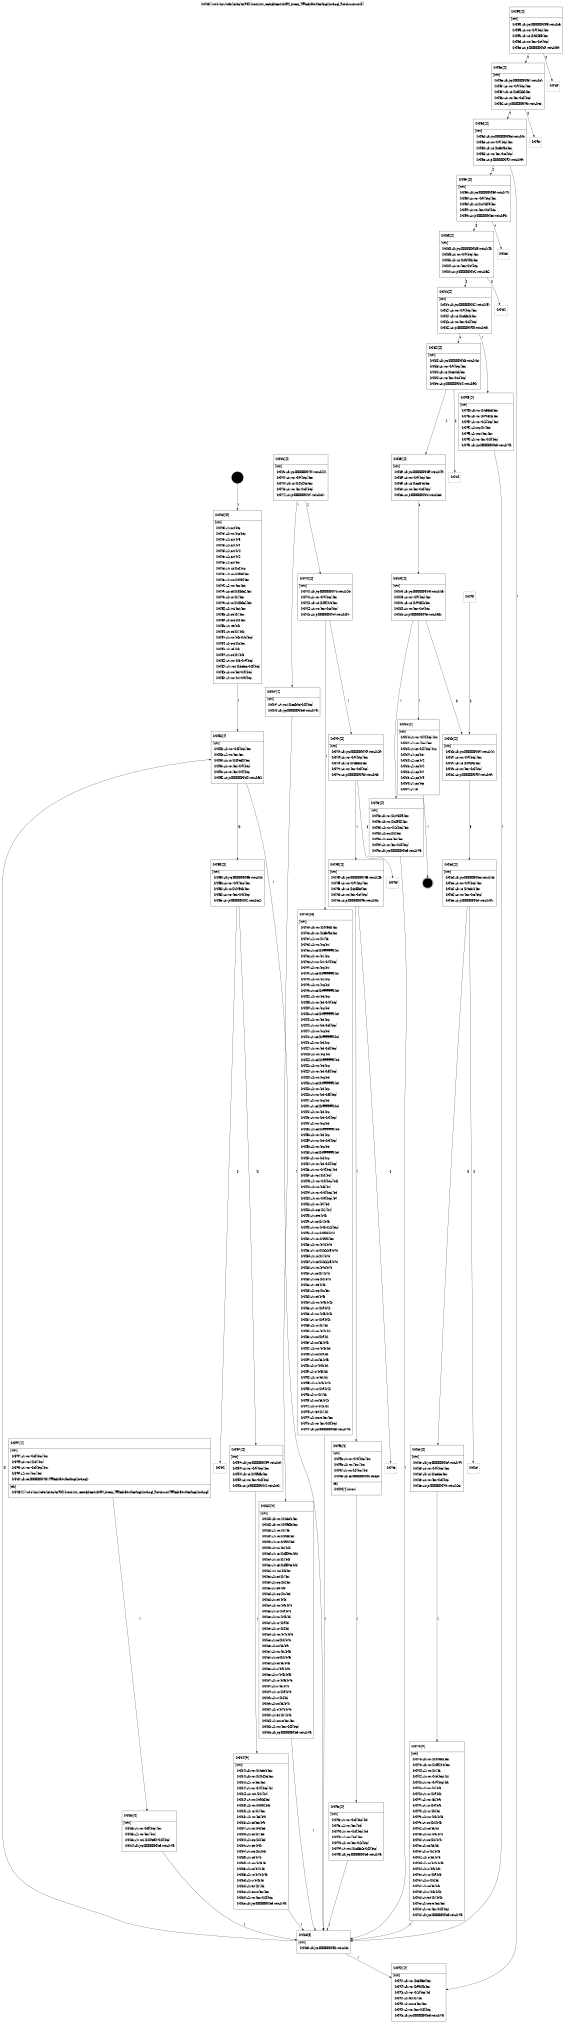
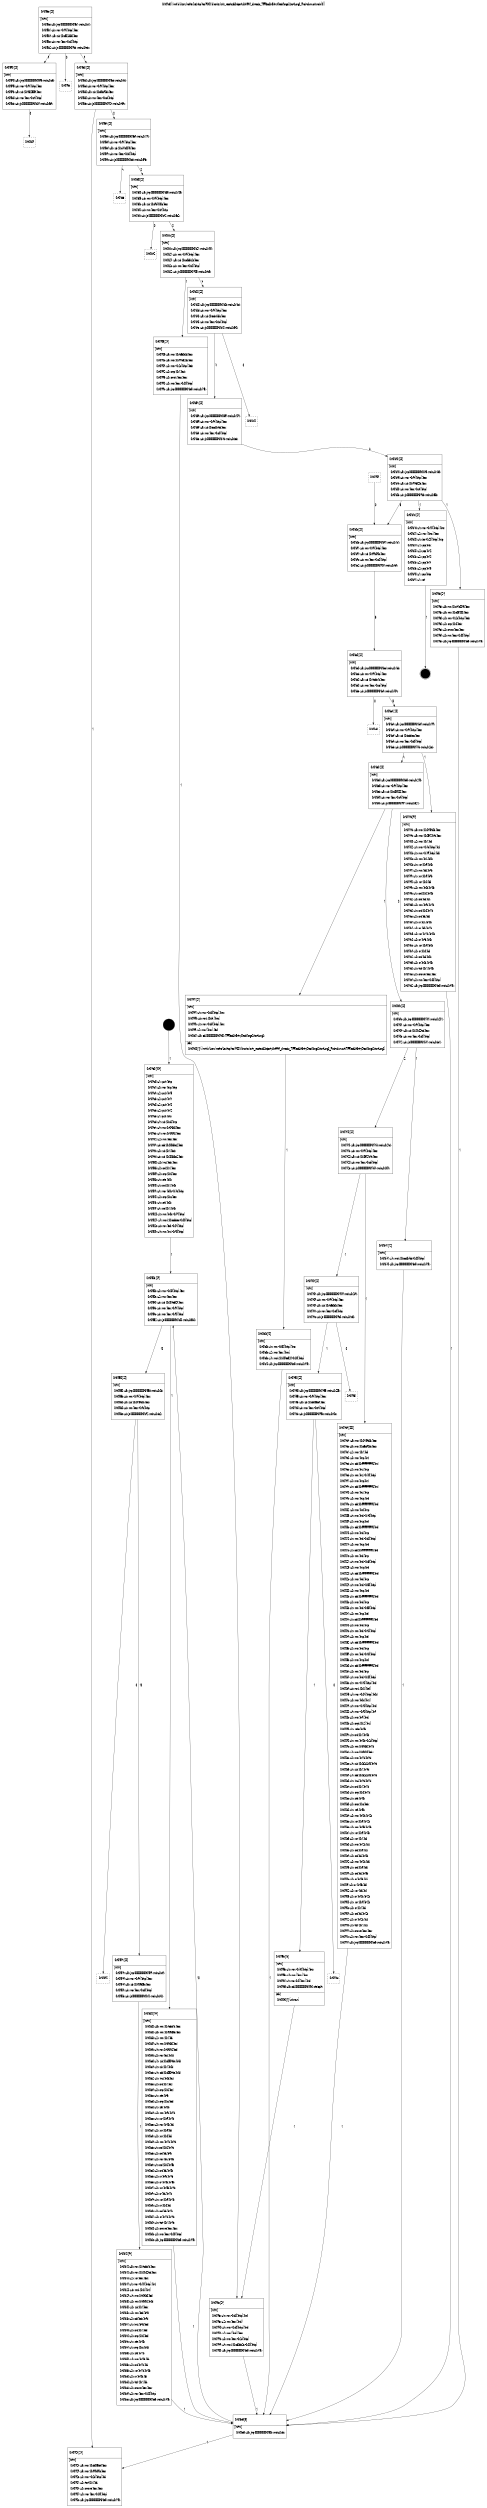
(527, 57) -> (48, 57)
none -> (396, 786)
(501, 1250) -> (229, 1341)
